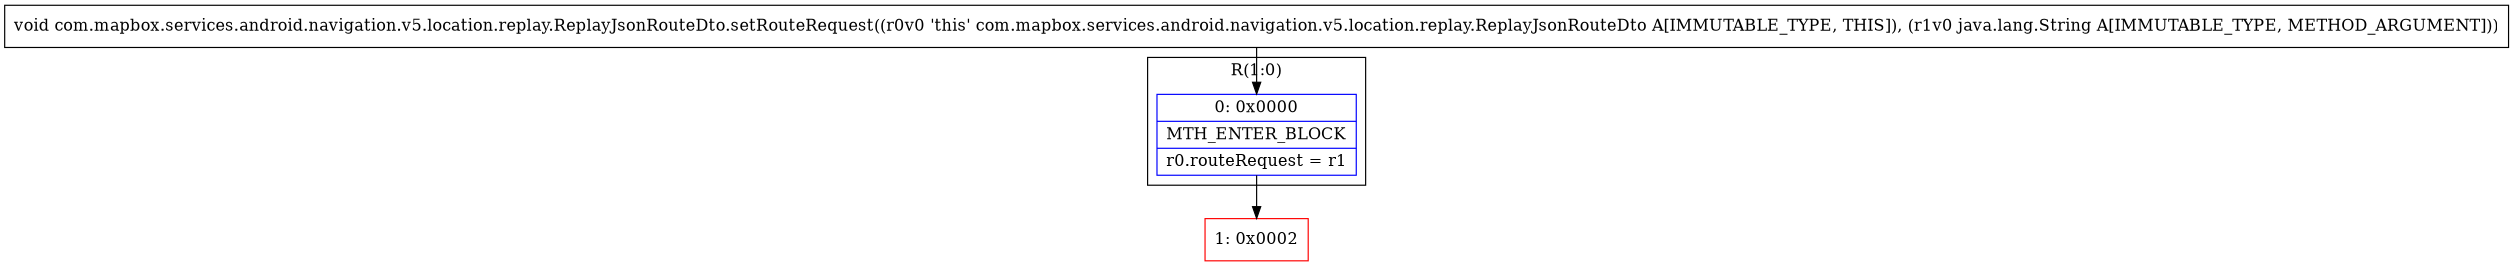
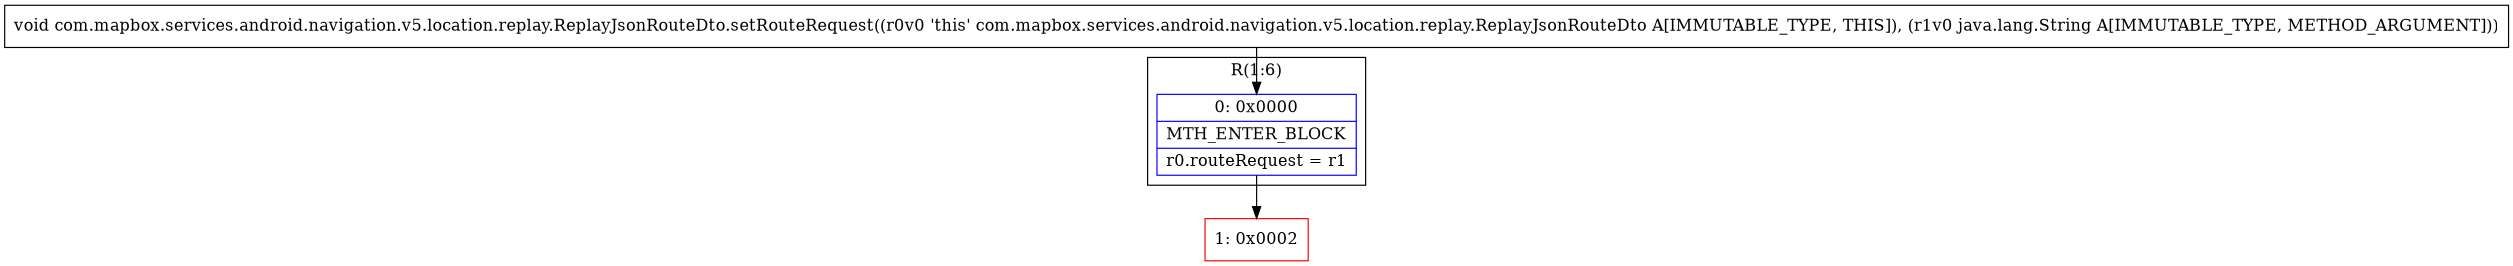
(1257, 71) -> (1257, 71)
